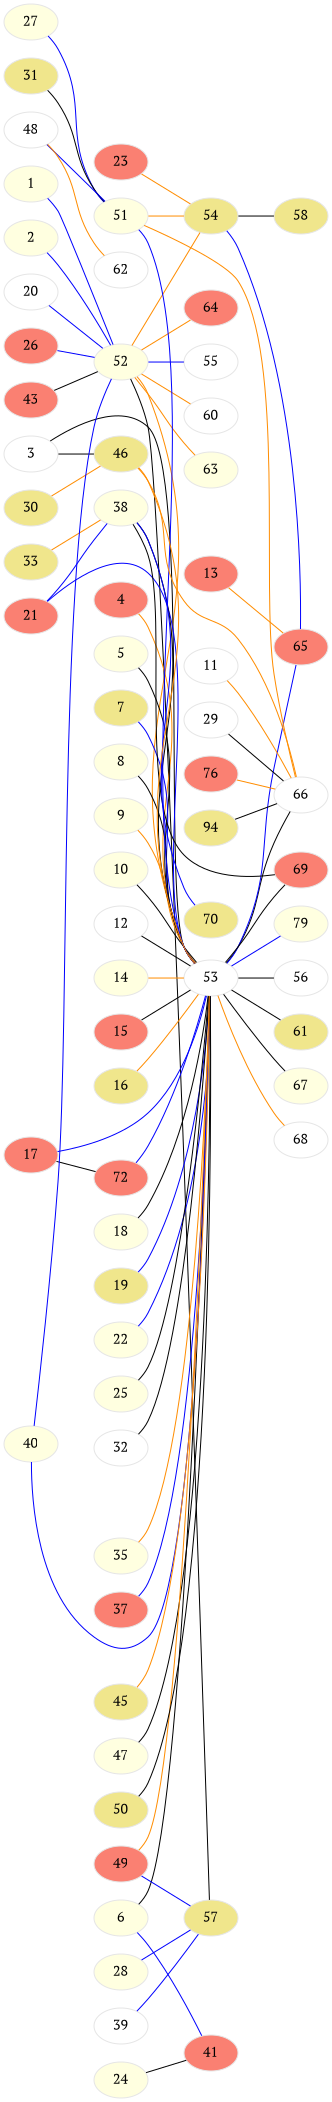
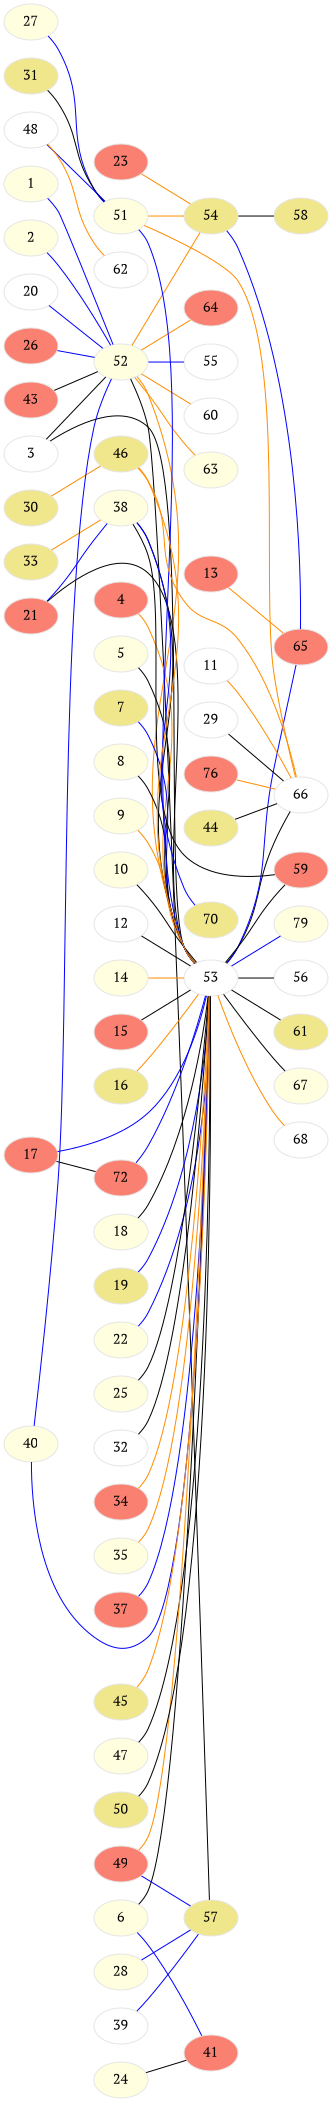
(76, 454) -> (76, 408)
(178, 711) -> (178, 711)
(211, 828) -> (211, 828)
(301, 870) -> (301, 870)
none -> (121, 1502)
